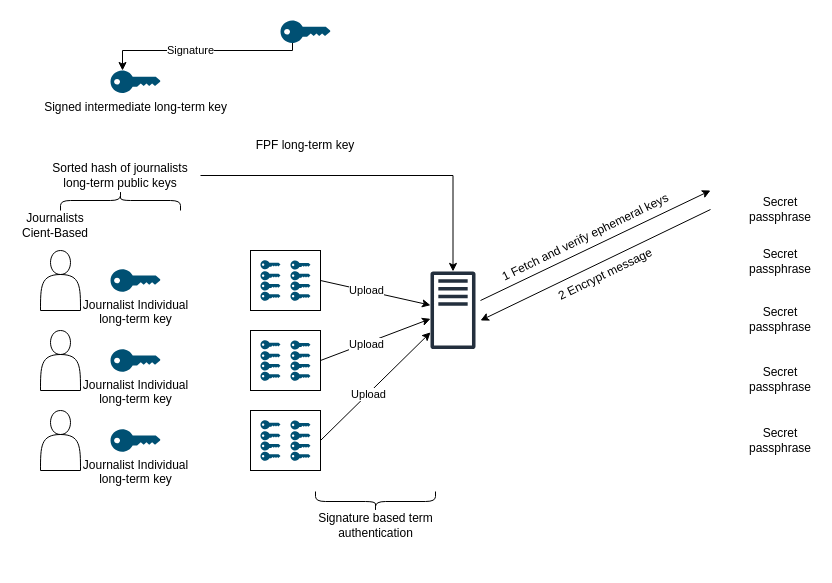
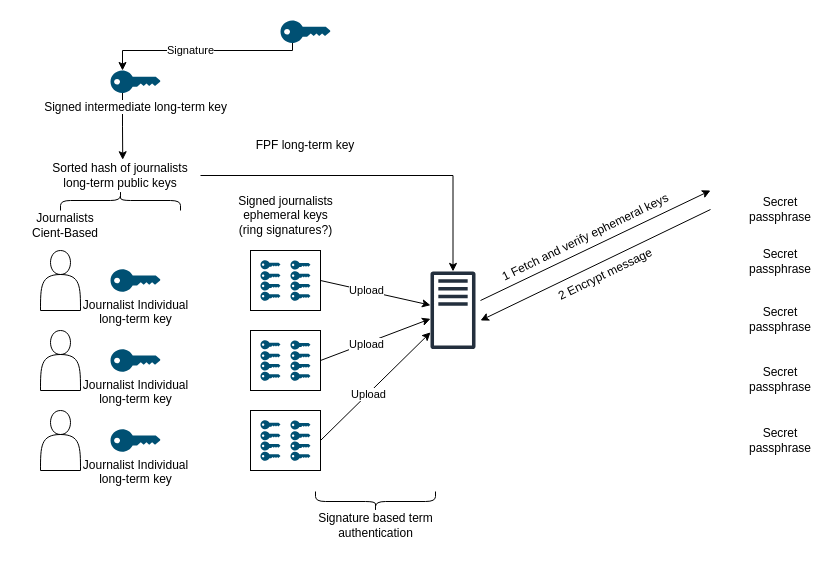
none -> (123, 133)
none -> (286, 216)
(56, 226) -> (66, 226)
